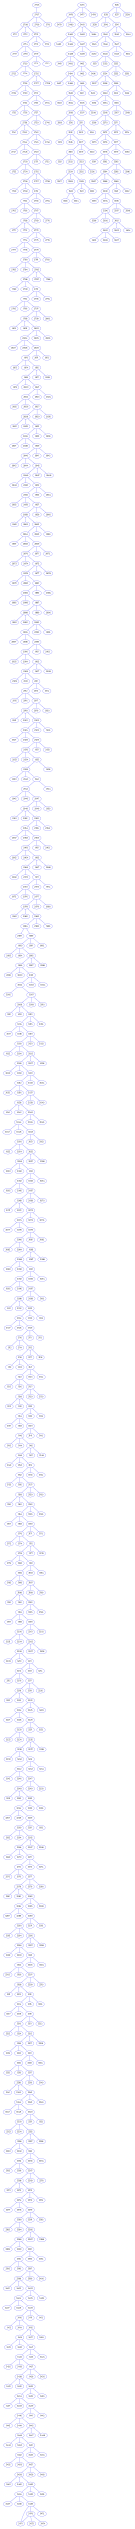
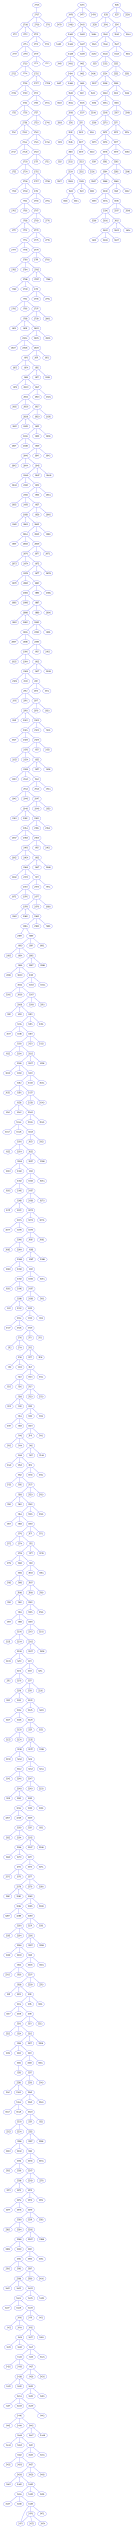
none -> (37, 769)
none -> (37, 789)
none -> (20, 995)
(8, 2073) -> none
(31, 2416) -> none
